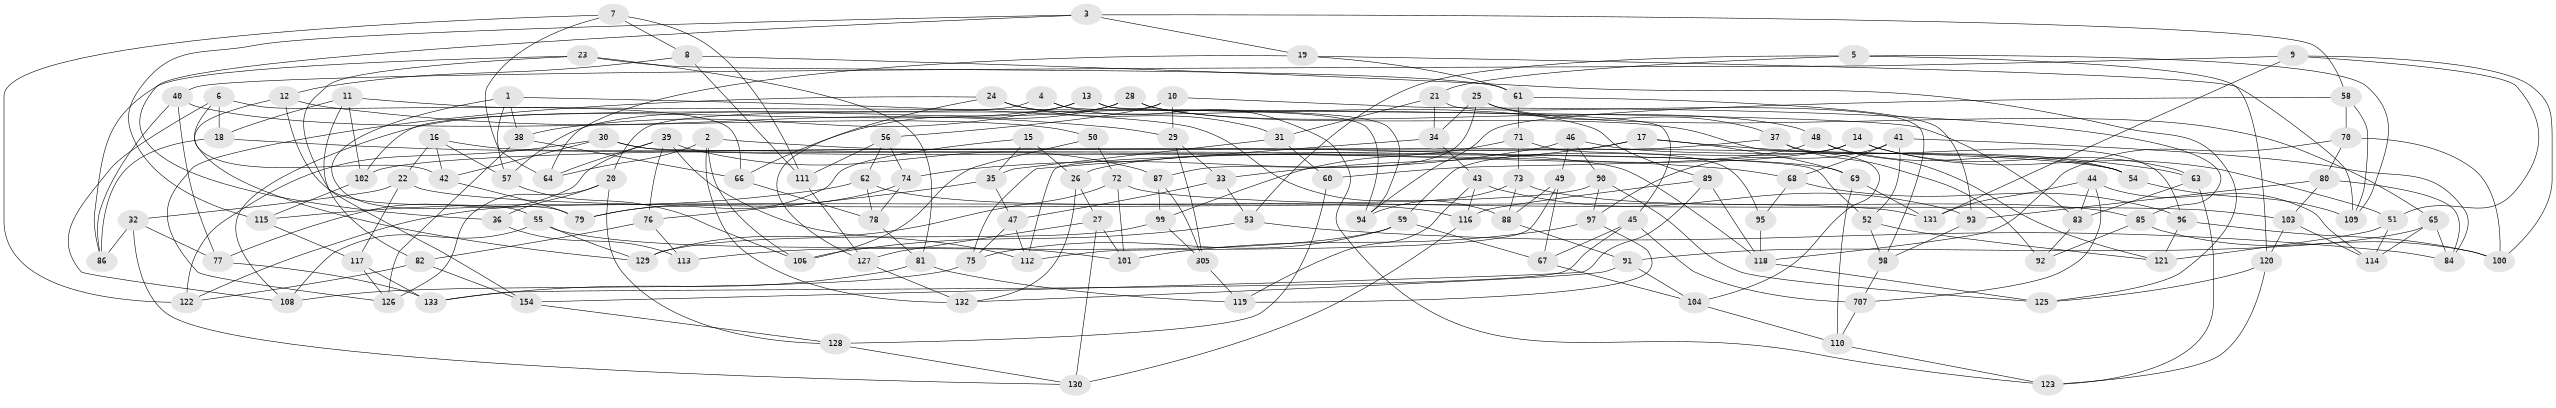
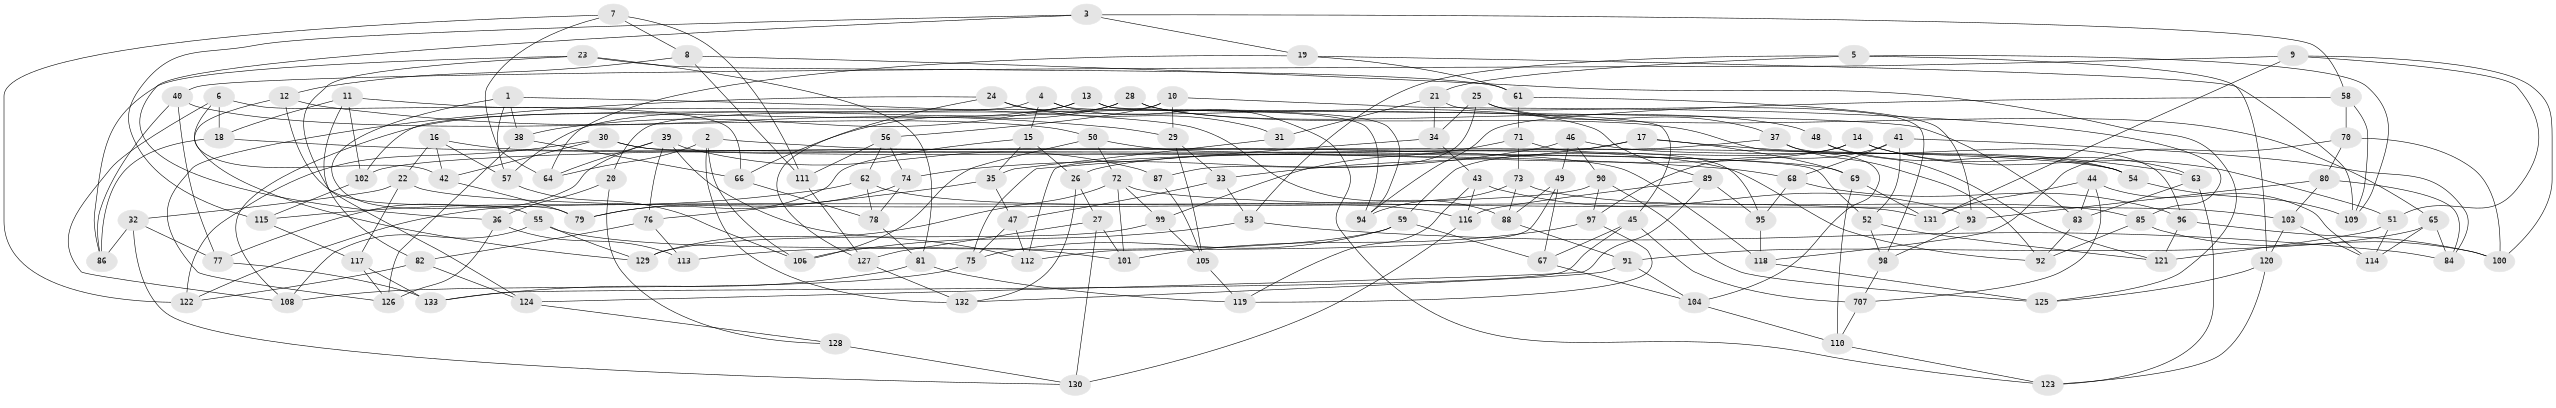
none -> (1035, 117)
(1328, 179) -> none
none -> (1759, 183)
(1159, 200) -> (1133, 194)
(1734, 221) -> (1728, 195)
(463, 226) -> (460, 271)
(1203, 262) -> (1203, 262)
(526, 303) -> (526, 303)
